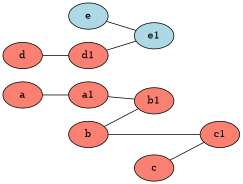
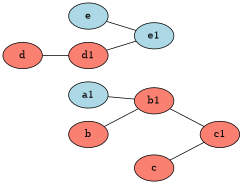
(23, 95) -> none
(88, 95) -> (88, 95)
(154, 134) -> (187, 118)
